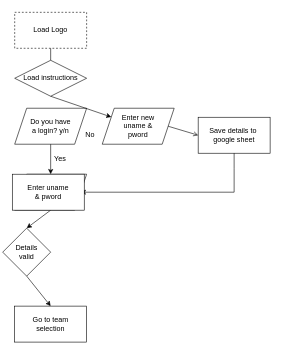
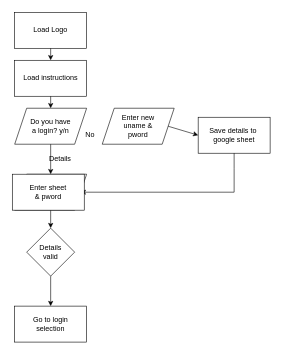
(51, 30) -> (51, 30)
(51, 54) -> (51, 53)
(51, 78) -> (51, 78)
(79, 106) -> (51, 100)
(194, 134) -> (193, 134)
(60, 159) -> (60, 159)
(48, 192) -> (48, 192)
(27, 252) -> (51, 252)
(51, 324) -> (51, 324)
